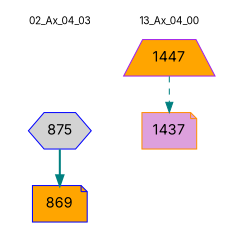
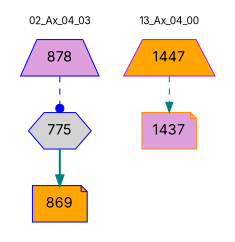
none -> (60, 58)
(60, 131) -> (60, 131)
